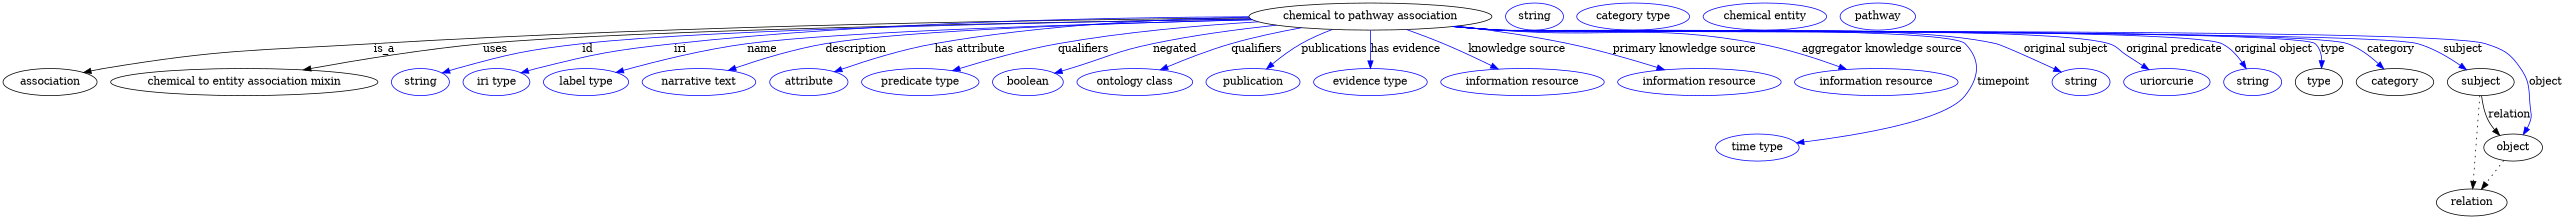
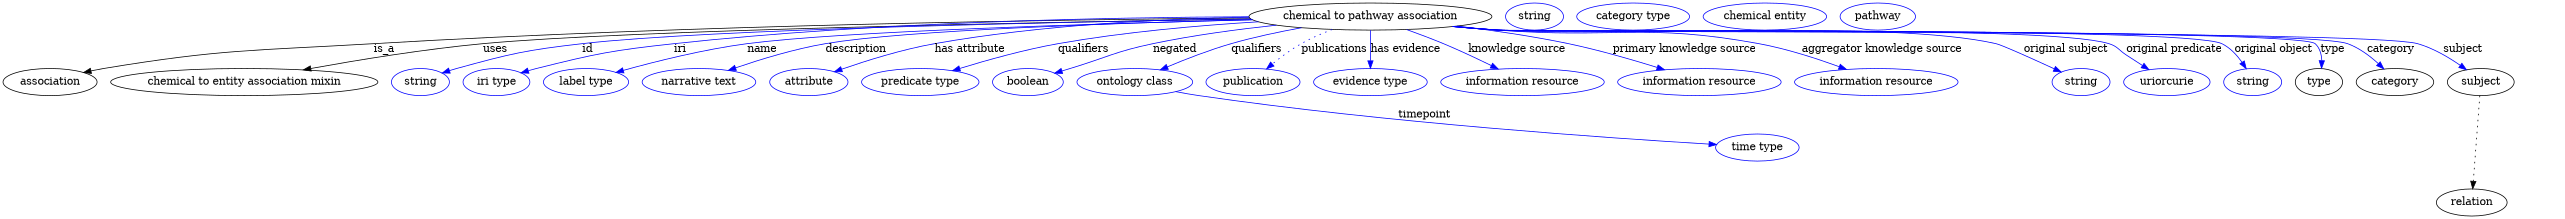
(1301, 44) -> (1301, 44)
(1969, 48) -> (1442, 124)
(2513, 148) -> none
